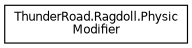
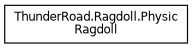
(96, 24) -> (96, 24)
